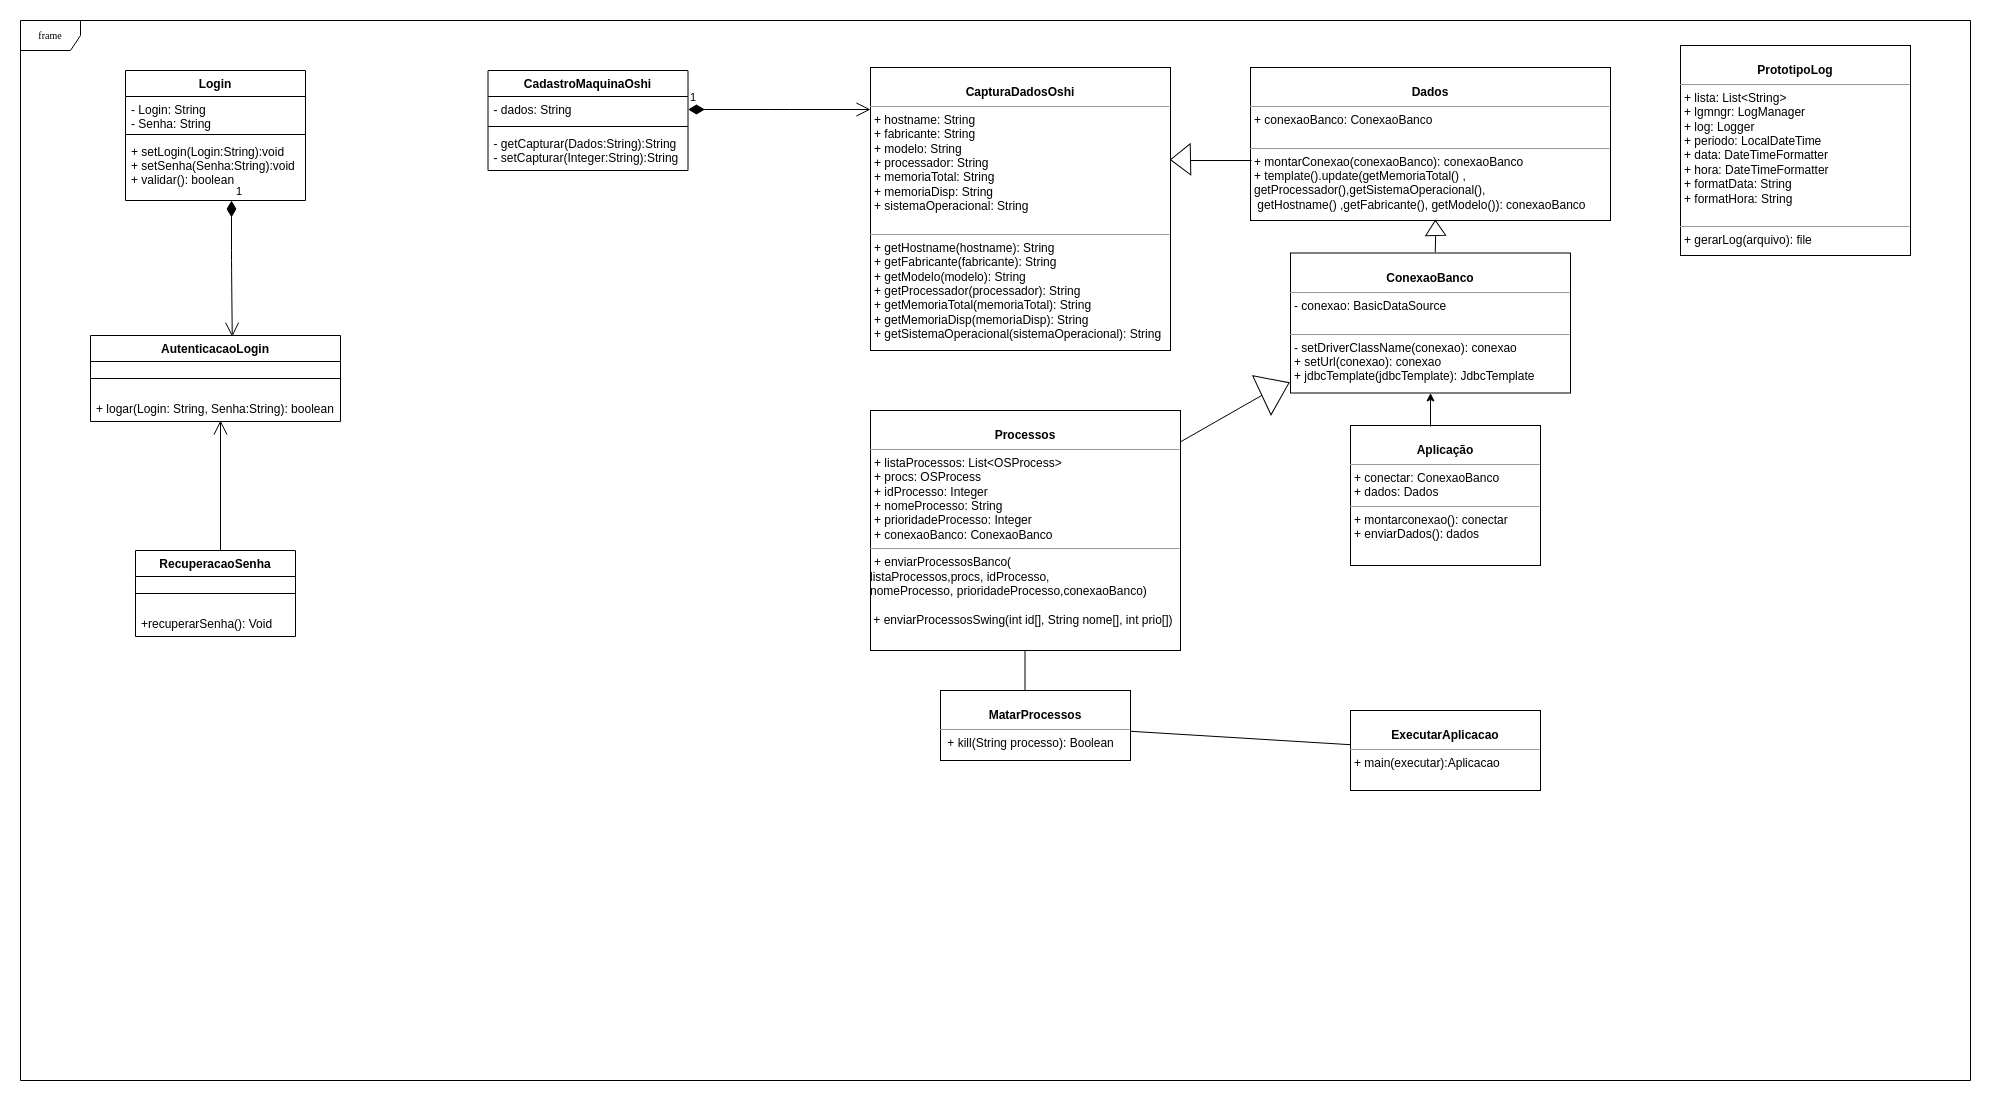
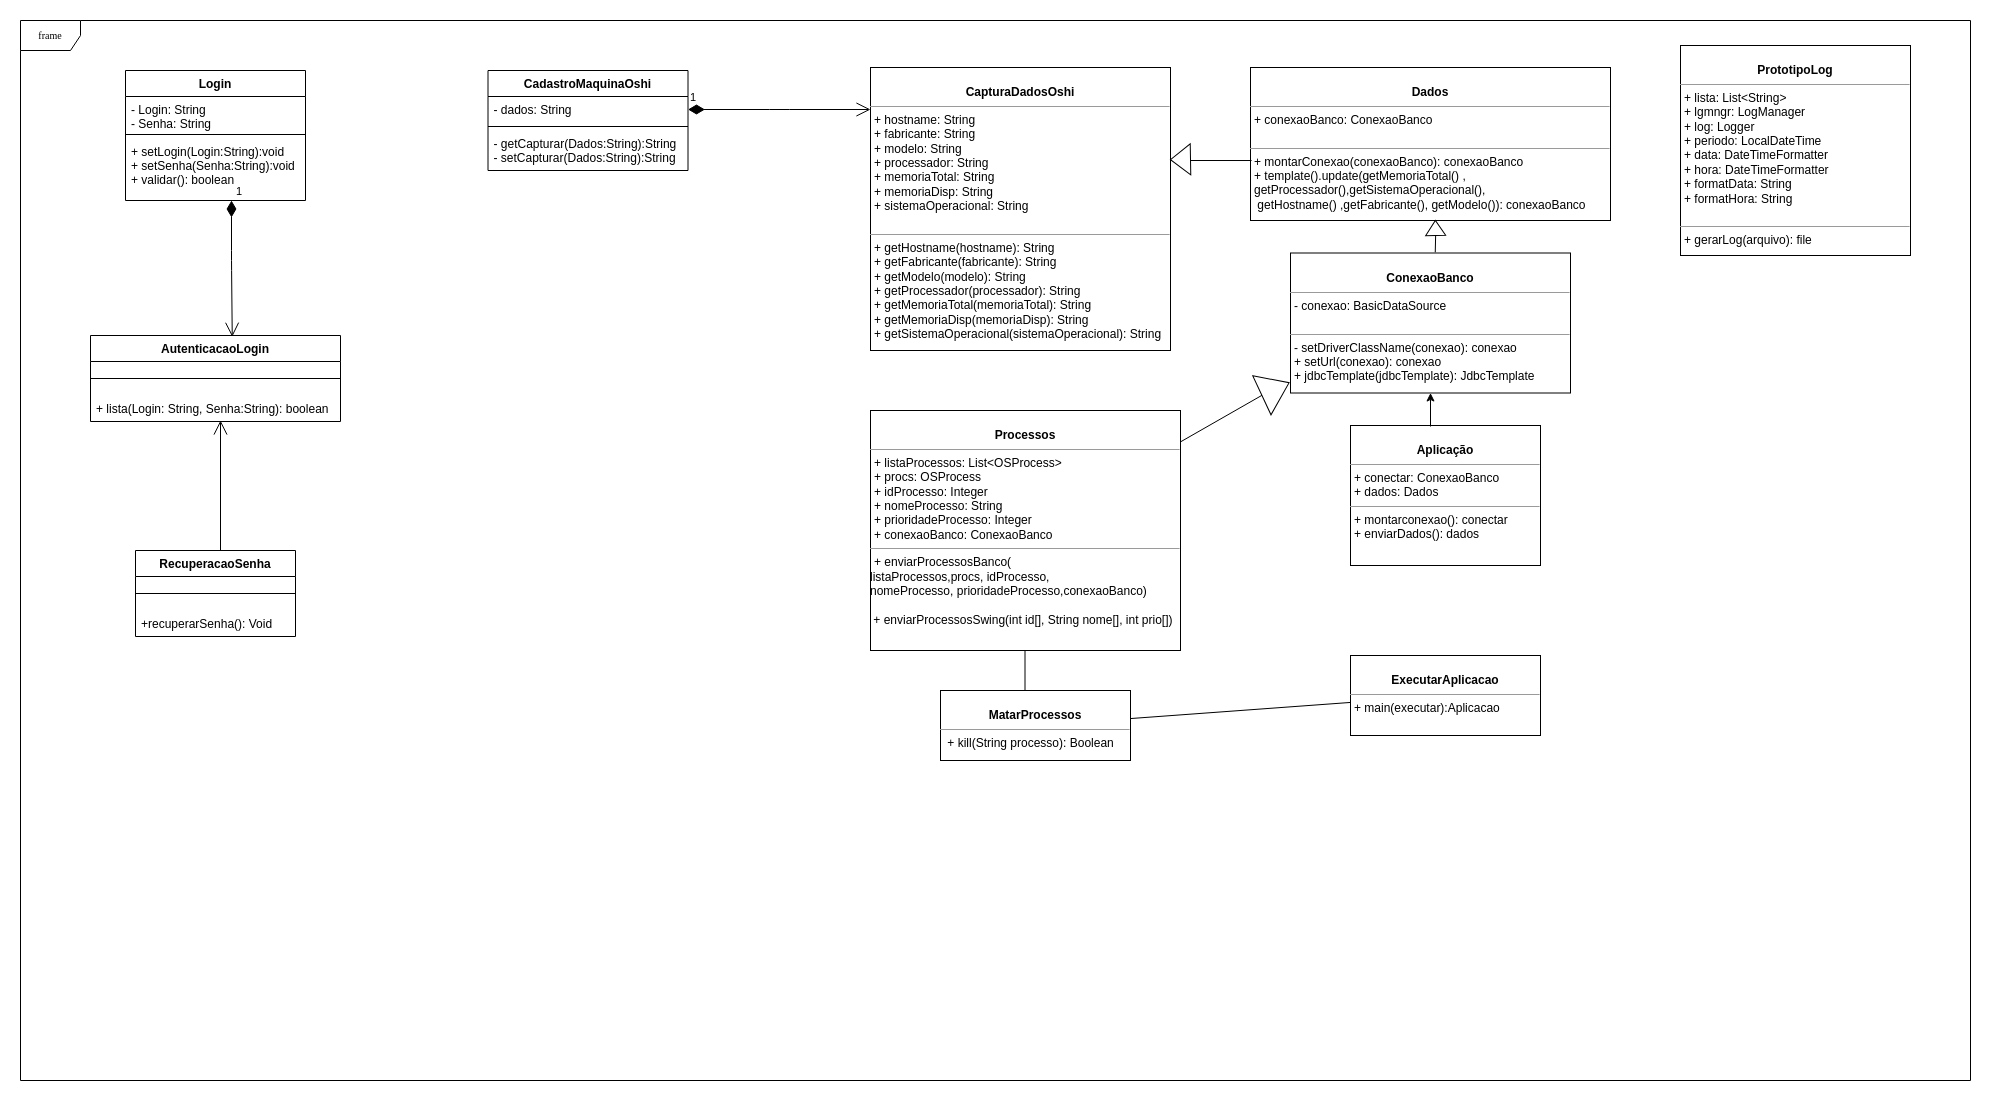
(600, 144) -> (600, 144)
(227, 409) -> (225, 409)
(1446, 751) -> (1446, 696)
